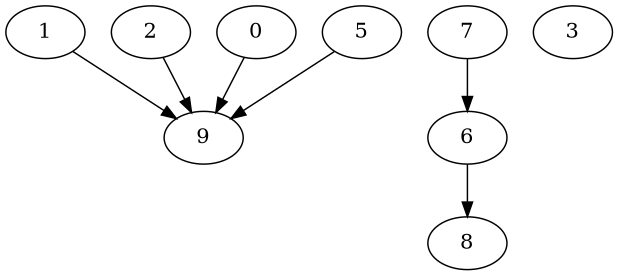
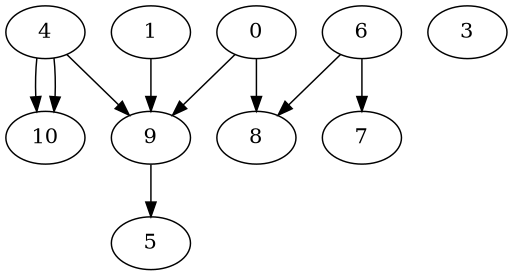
(151, 32) -> (45, 32)
none -> (256, 78)
(467, 78) -> (362, 78)
(289, 81) -> (151, 183)
none -> (45, 138)
